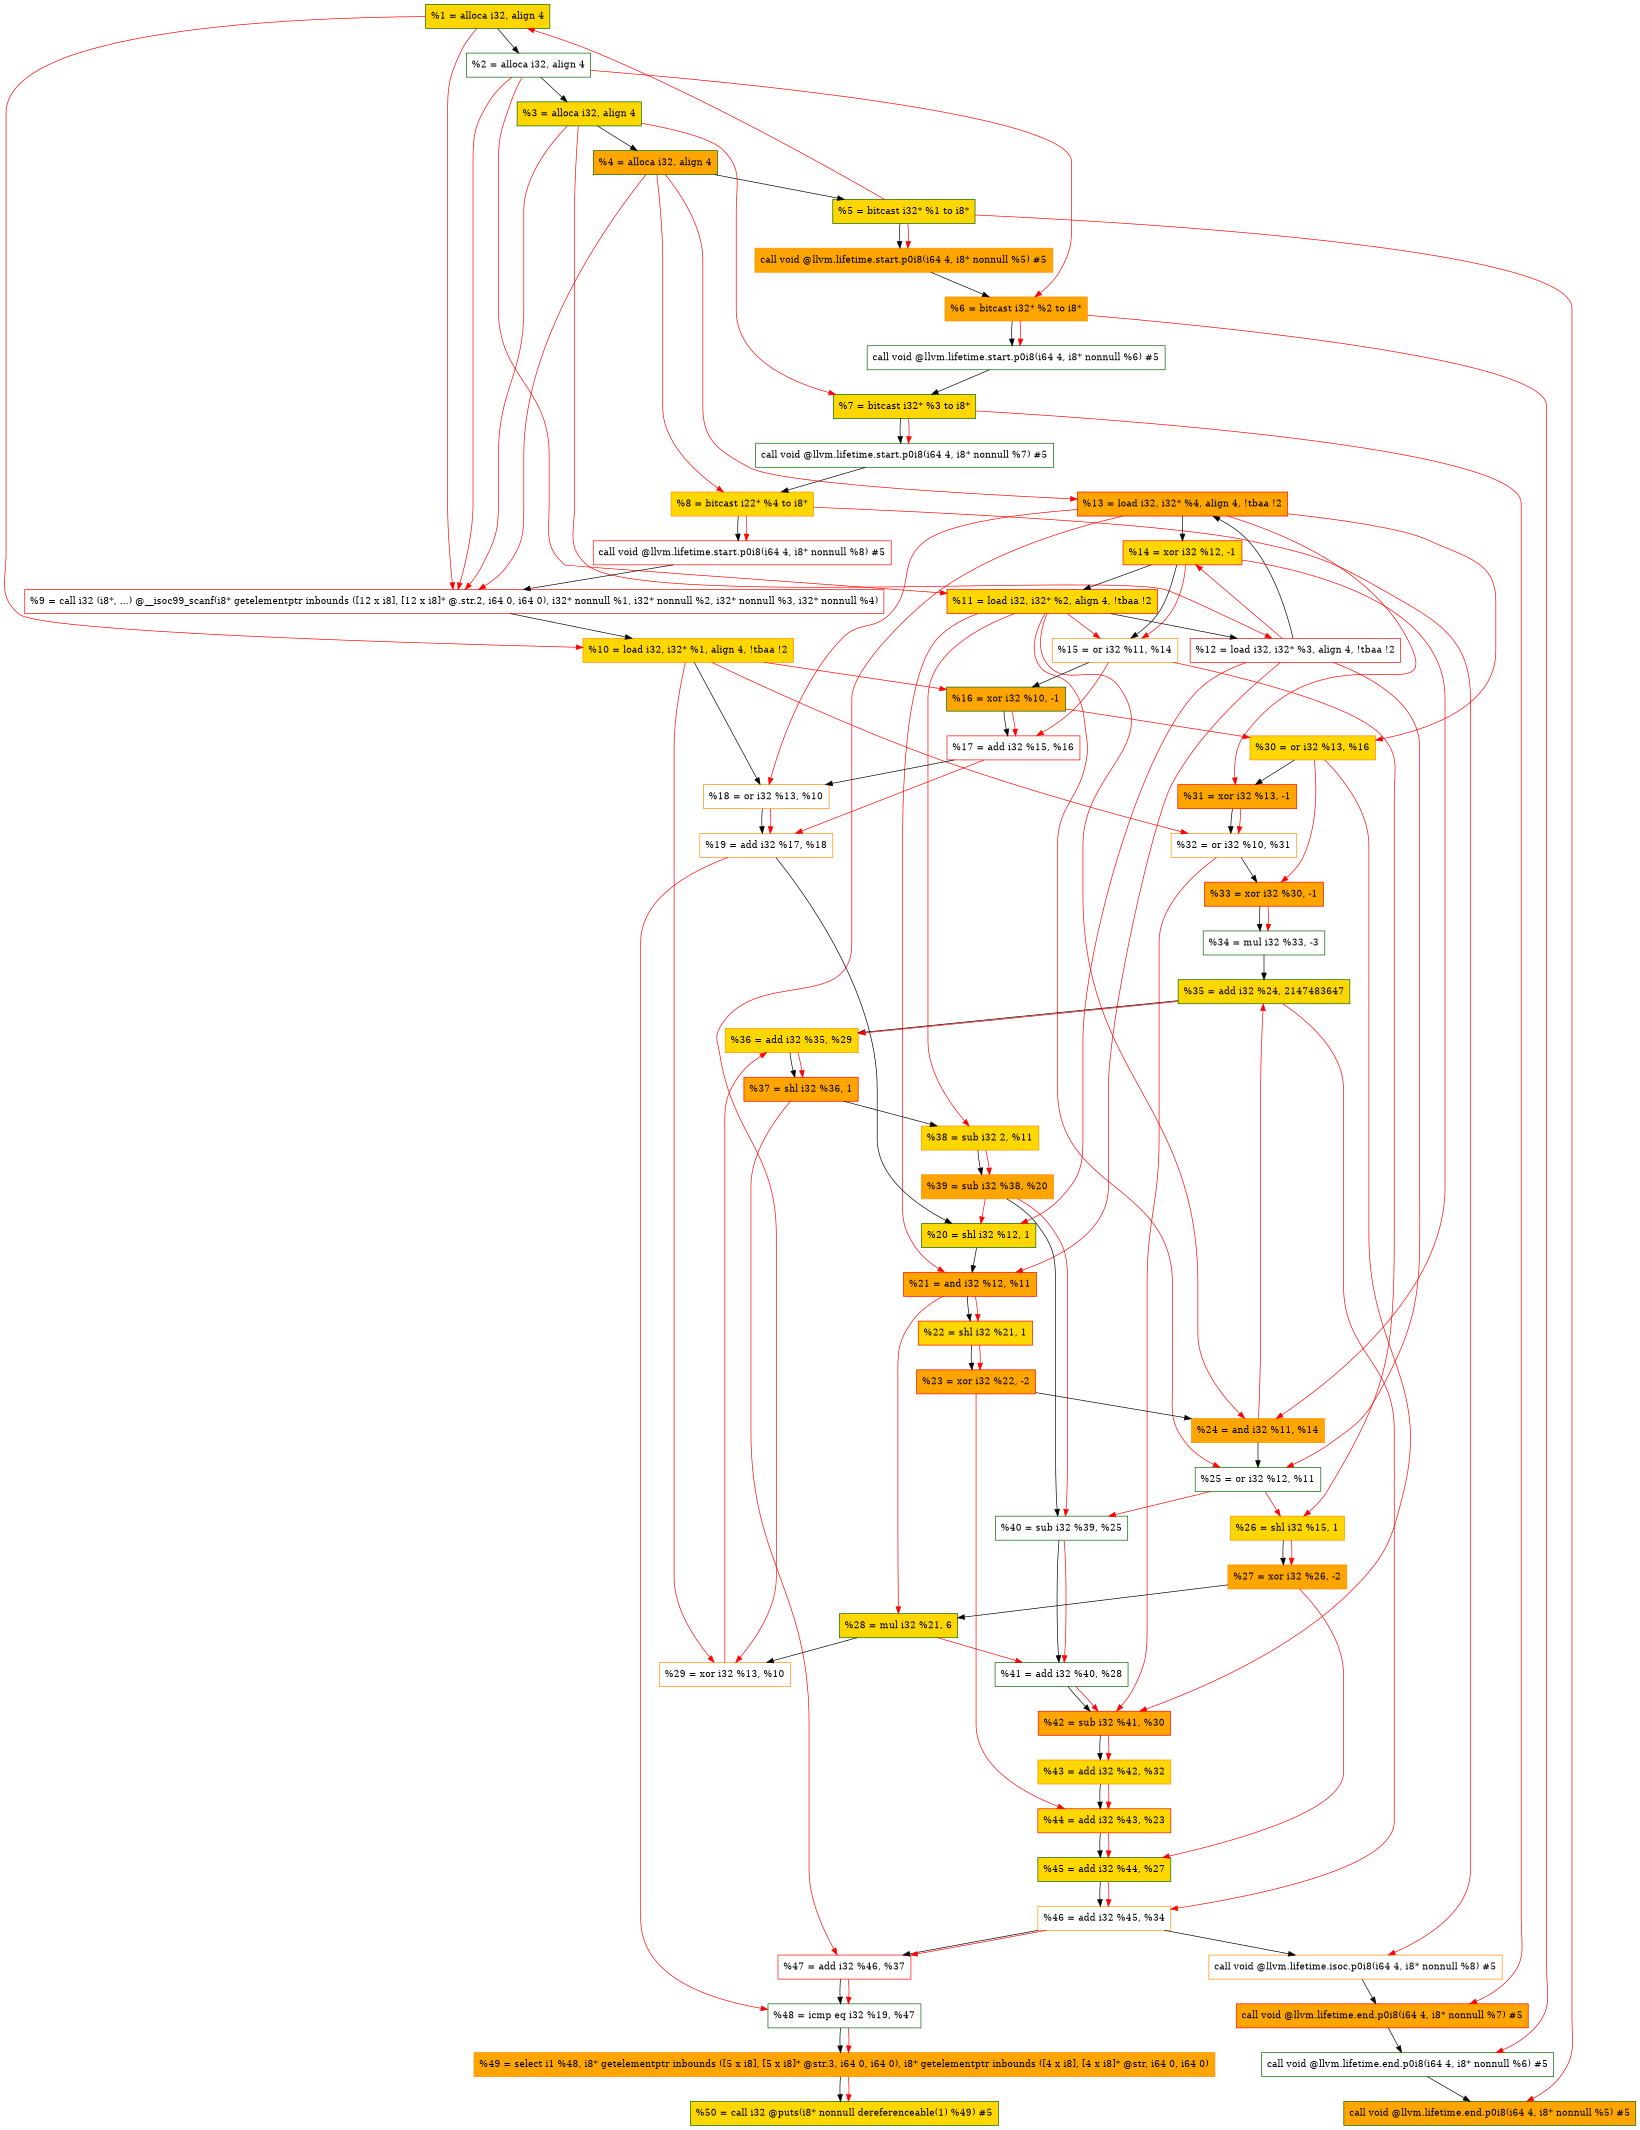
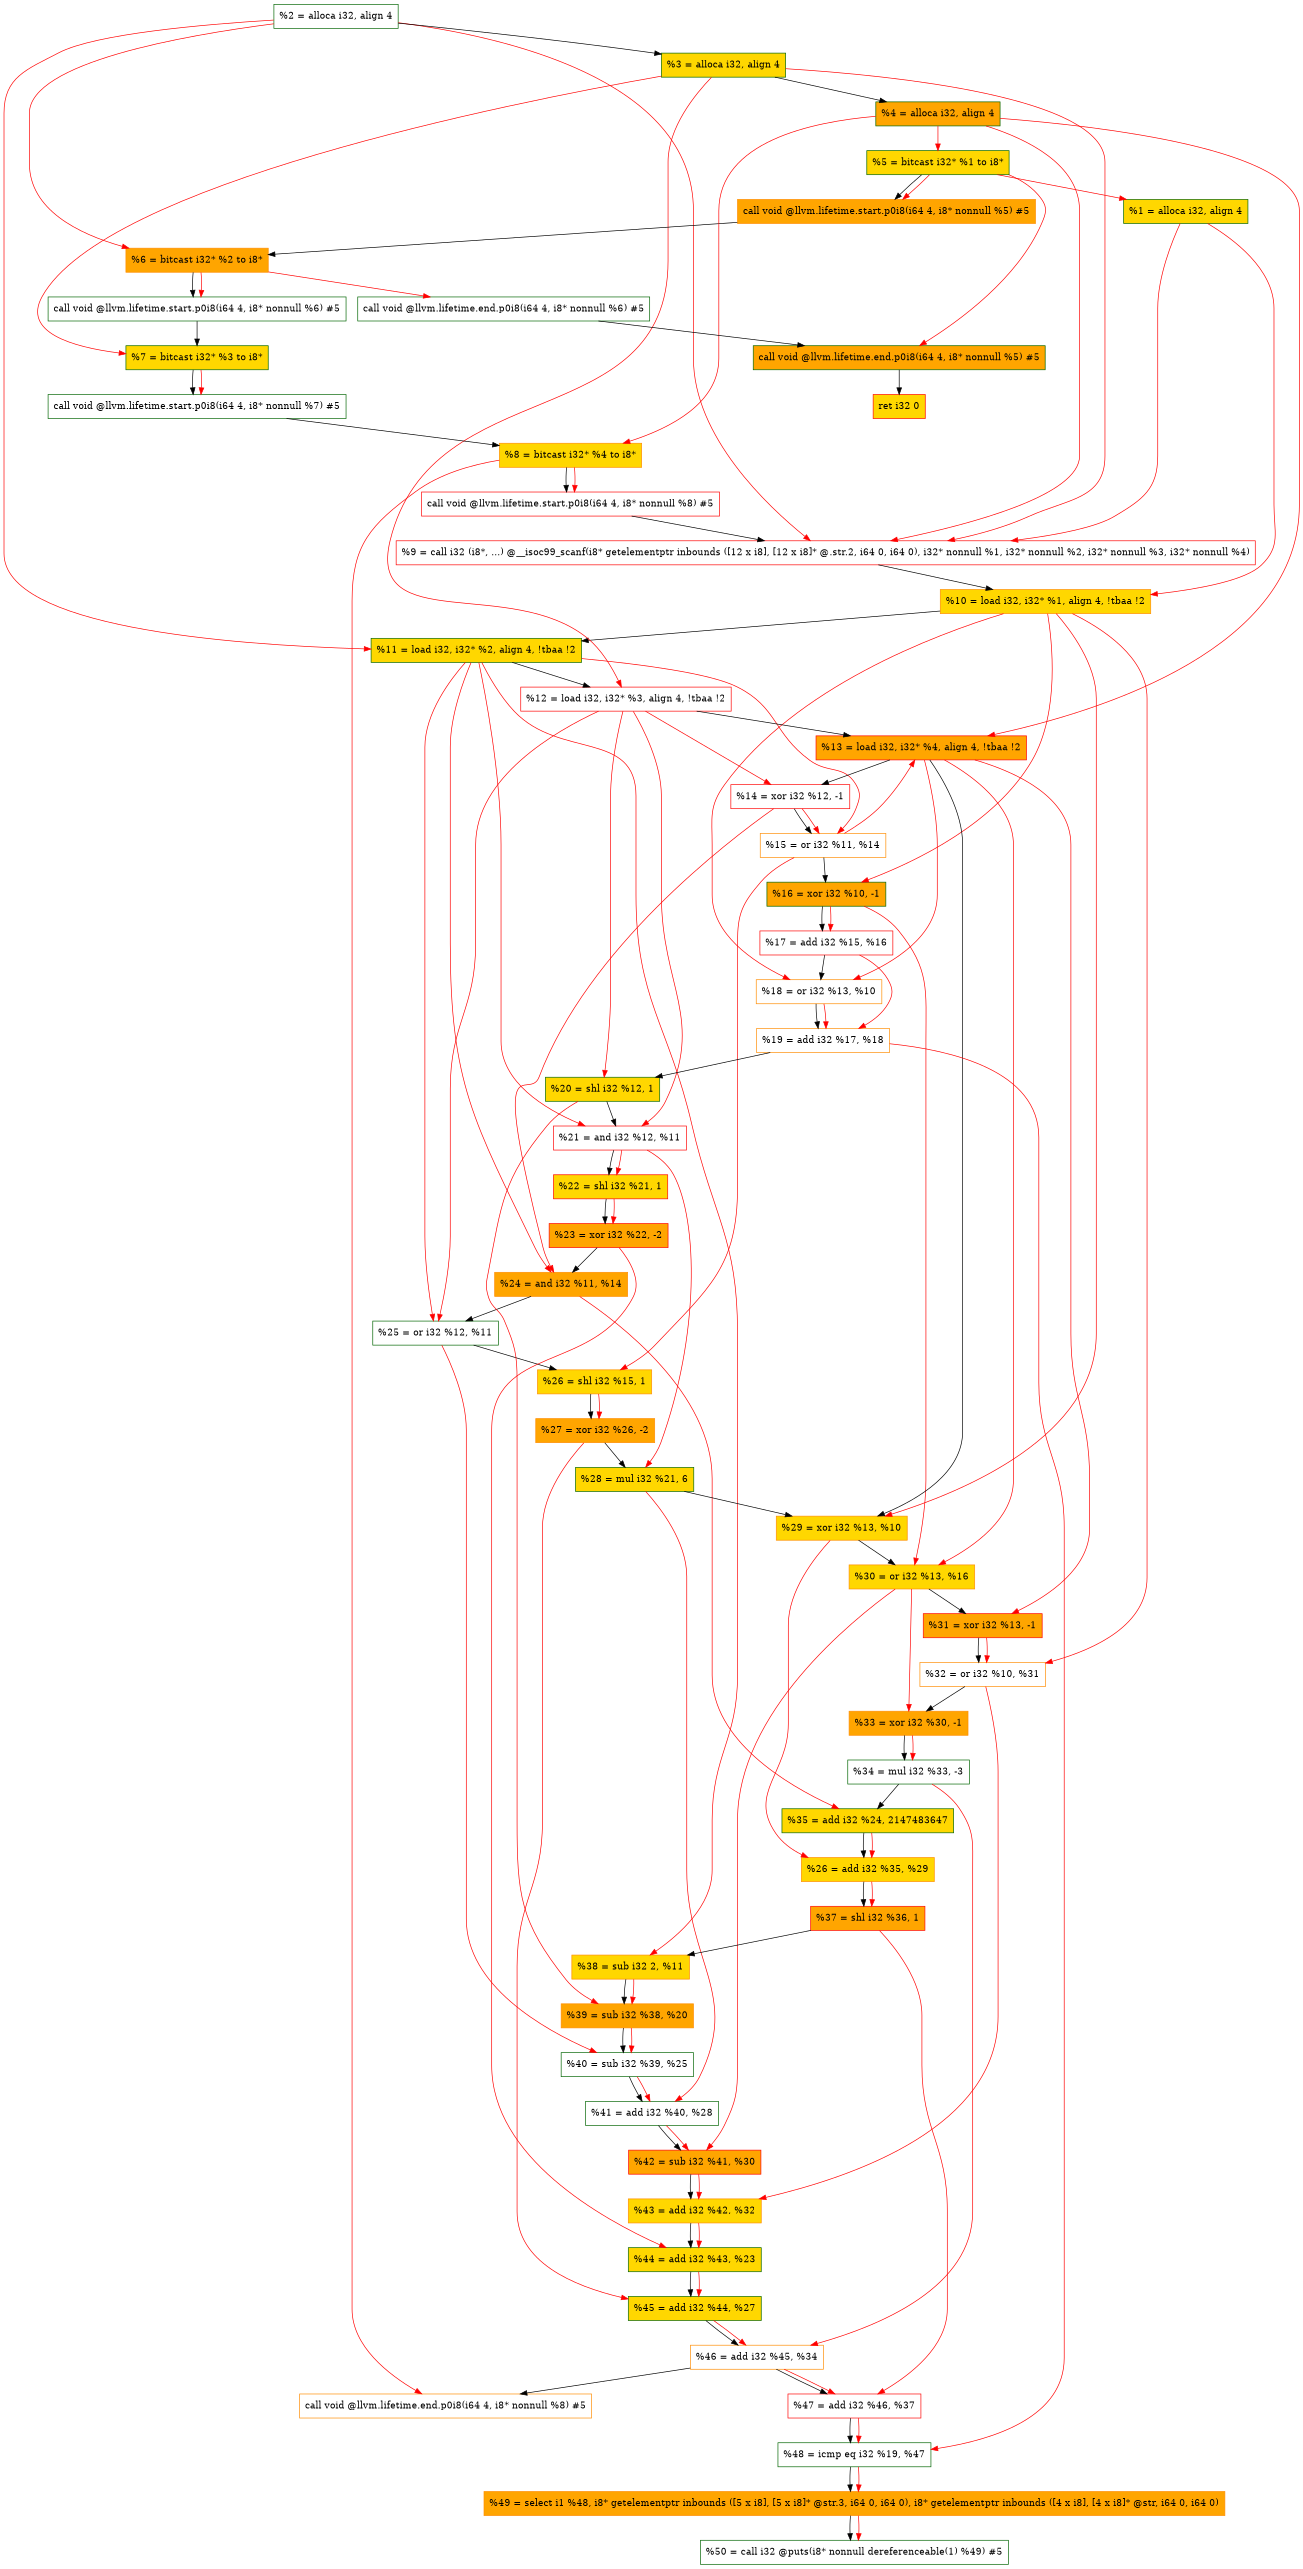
(506, 38) -> none
(776, 186) -> (938, 135)
none -> (899, 407)
(742, 504) -> (571, 455)
(1183, 553) -> (790, 797)
(1121, 576) -> (764, 626)
(1052, 602) -> (476, 650)
(1084, 698) -> (883, 804)
(726, 720) -> (759, 745)
(1264, 894) -> (909, 1723)
(761, 997) -> (963, 1152)
(792, 1040) -> (868, 1870)
(984, 1208) -> (517, 1545)
(1147, 1274) -> (998, 2009)
(970, 1284) -> (620, 1138)
(1394, 1489) -> (973, 2099)
(1271, 1501) -> (512, 1356)
none -> (874, 1551)
(725, 1674) -> (842, 1528)
(1104, 1821) -> (695, 2260)
(1356, 1967) -> (446, 2406)
(1382, 2016) -> none
(844, 2113) -> (854, 2552)
